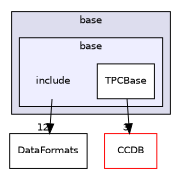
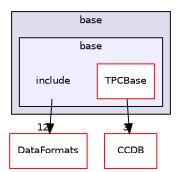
(126, 81) -> (126, 81)
(48, 151) -> (48, 151)
